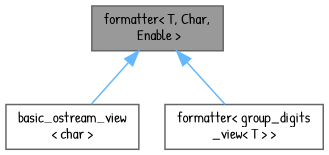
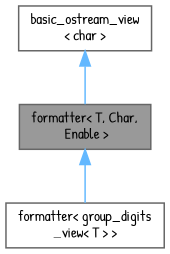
(110, 83) -> (85, 85)
